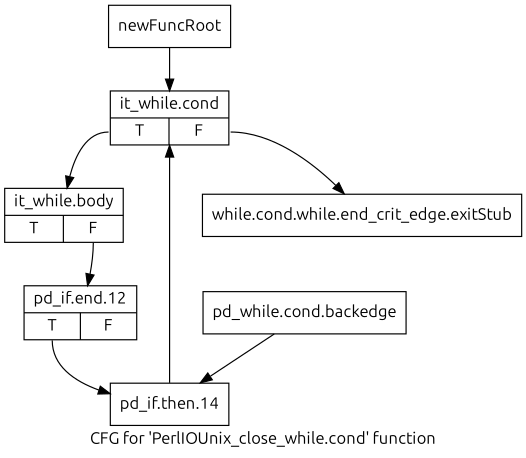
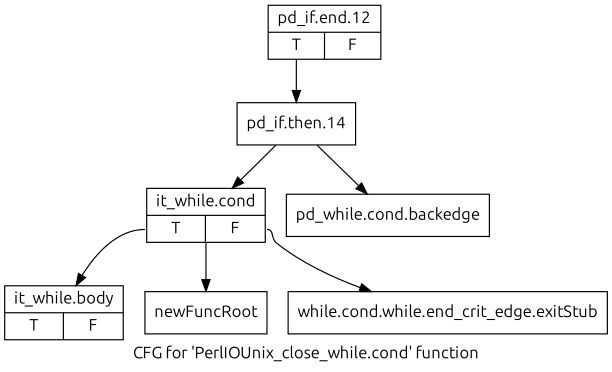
(170, 63) -> (206, 261)
(92, 259) -> none
(242, 355) -> (338, 165)
